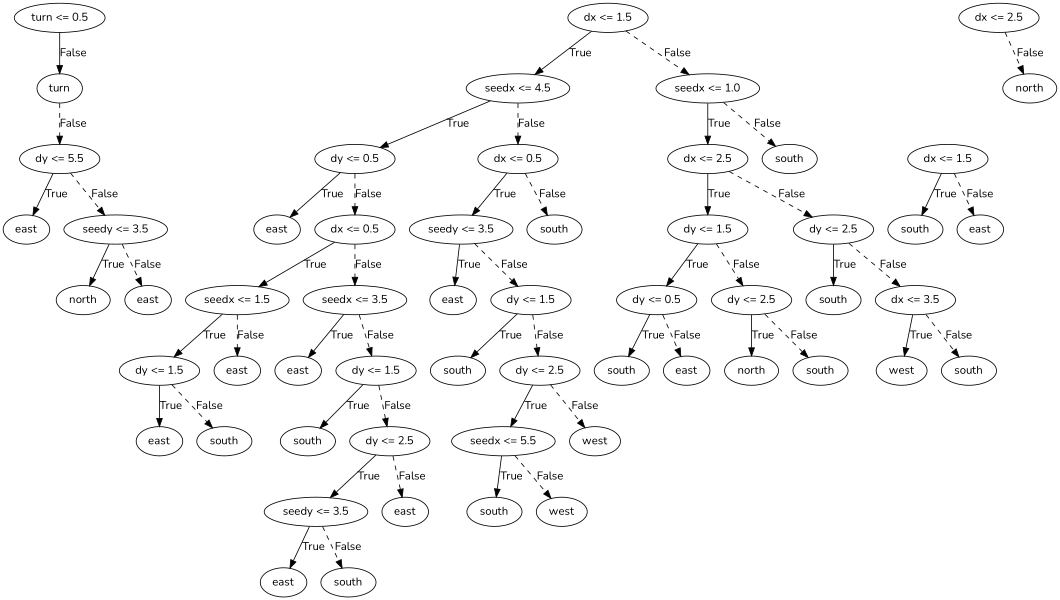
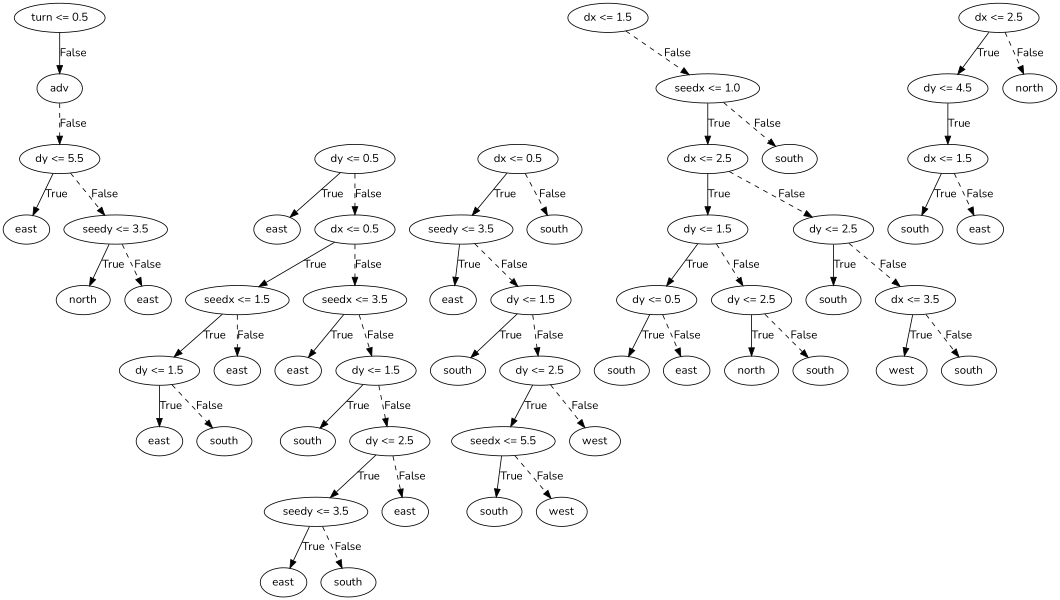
(60, 88) -> (60, 88)
(518, 88) -> none
none -> (948, 88)
